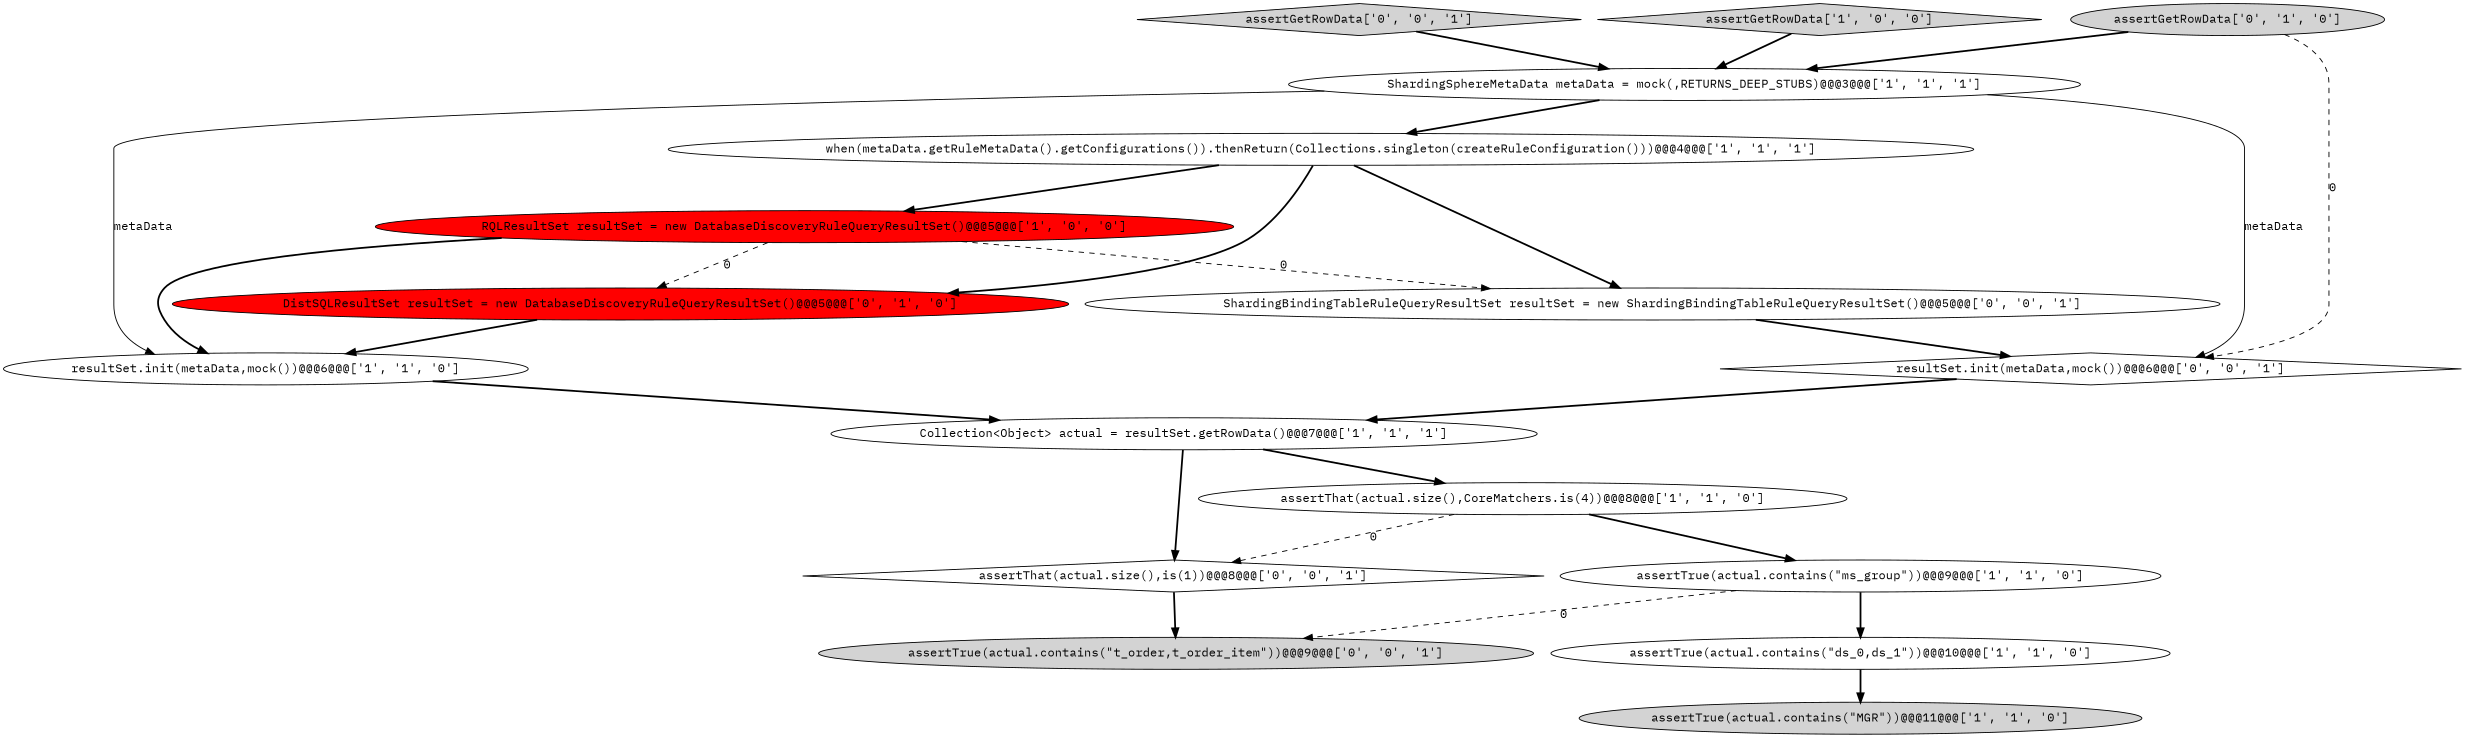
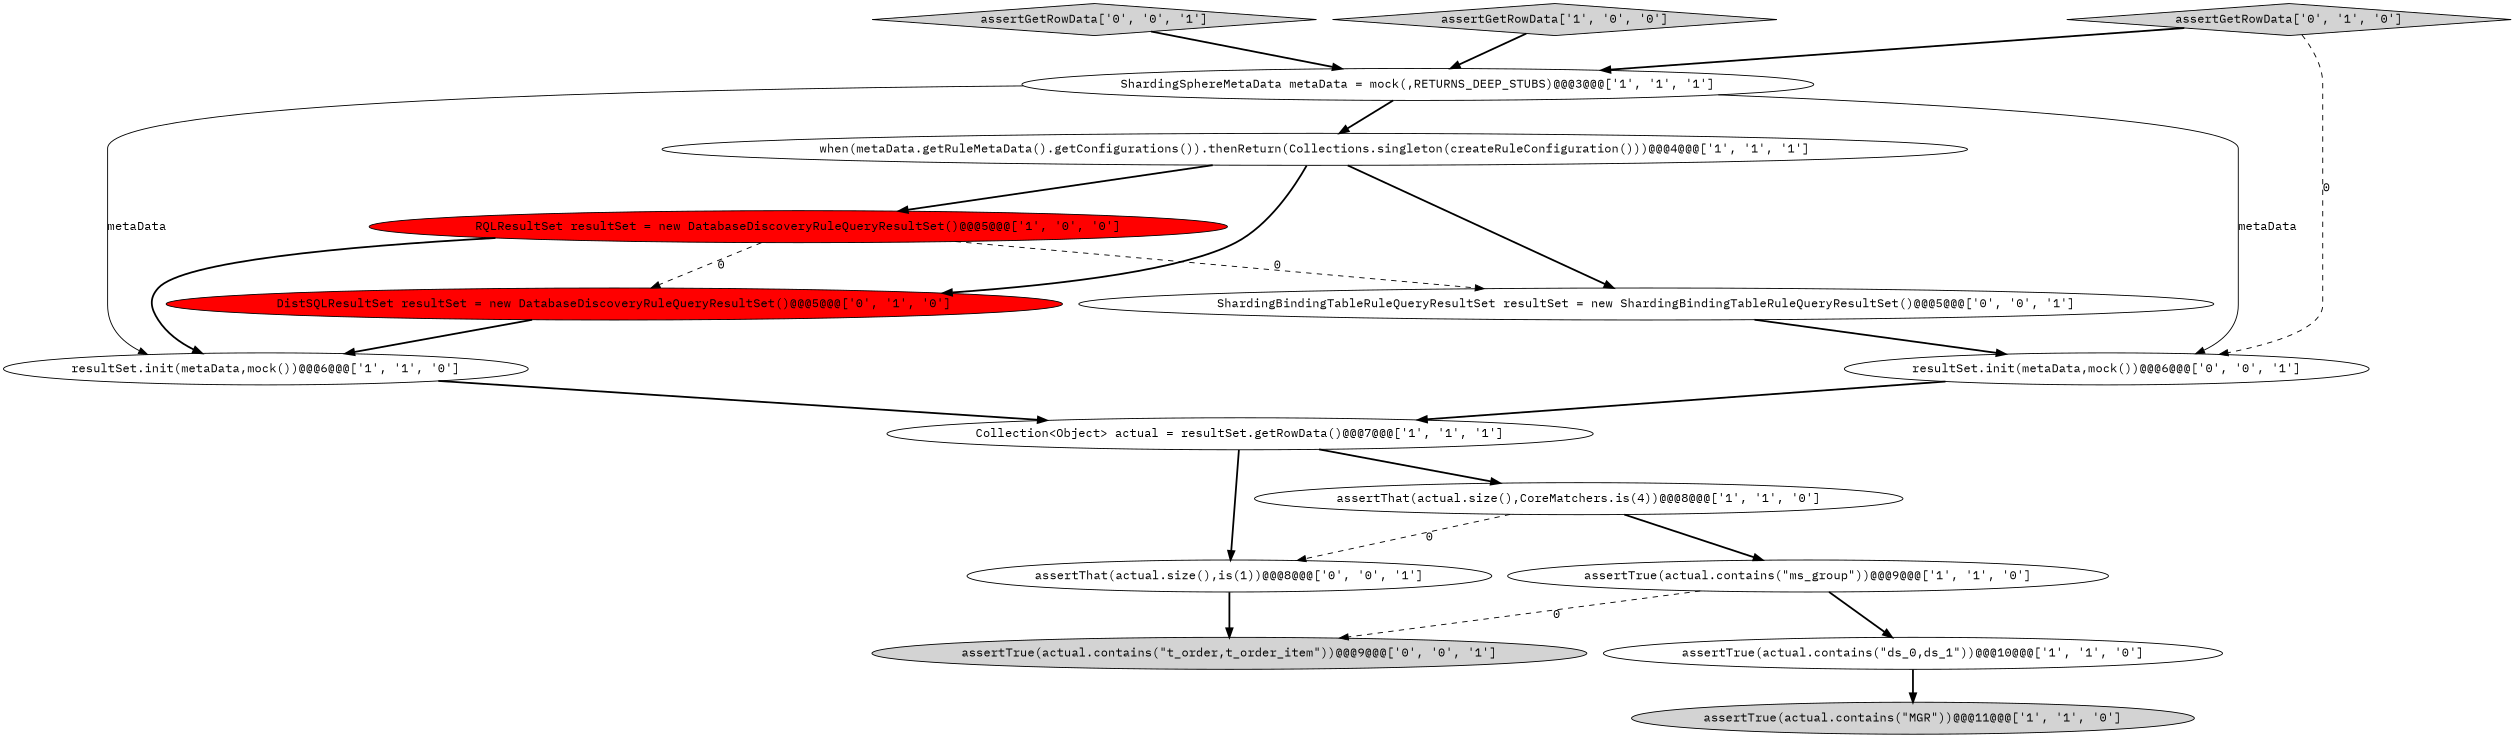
(2228, 20) -> (2289, 20)
(2091, 369) -> (2107, 369)
(1173, 576) -> (1229, 576)
